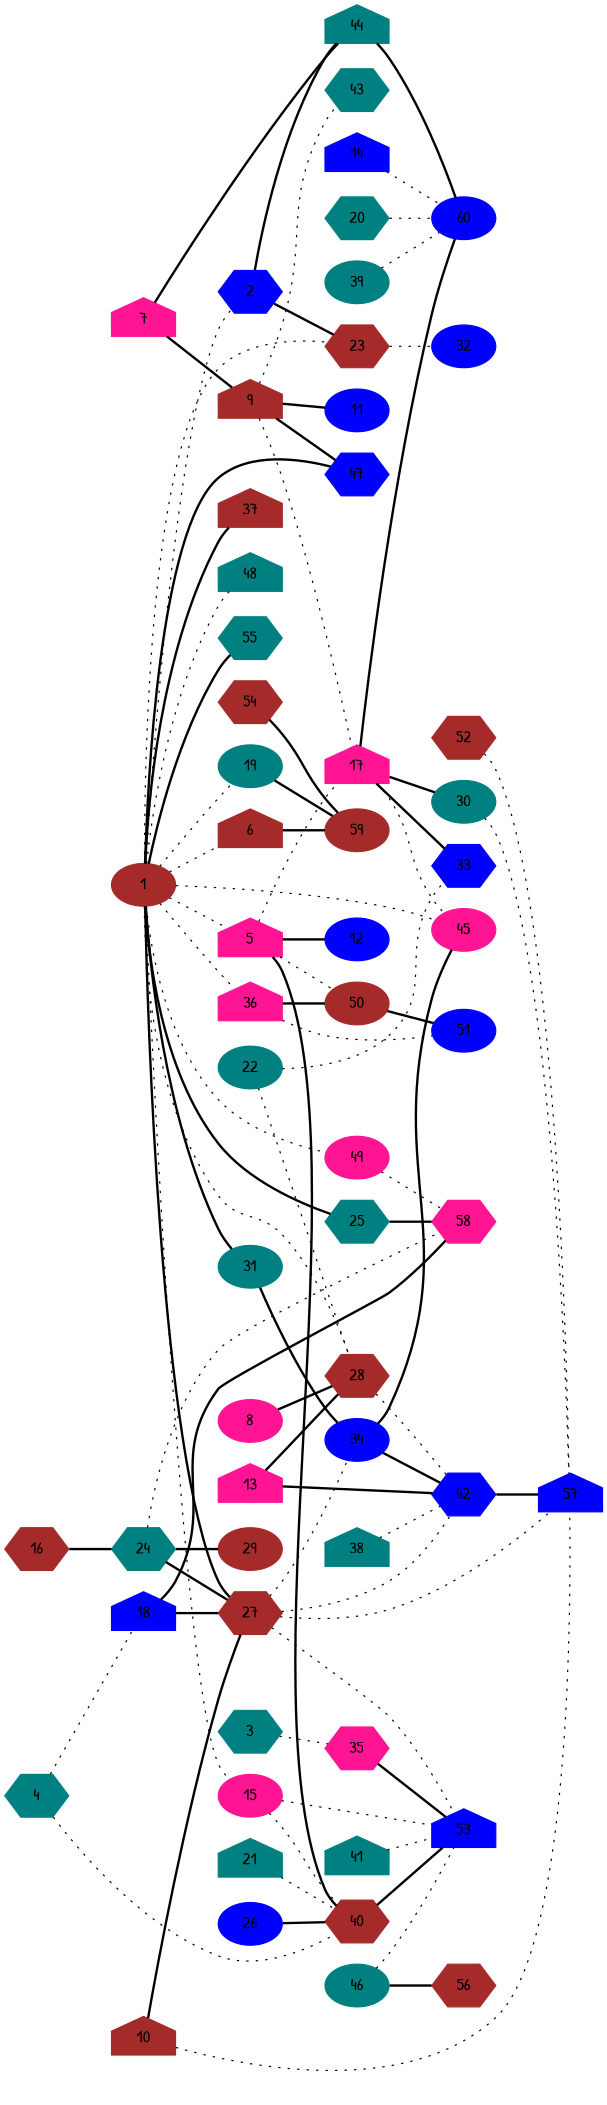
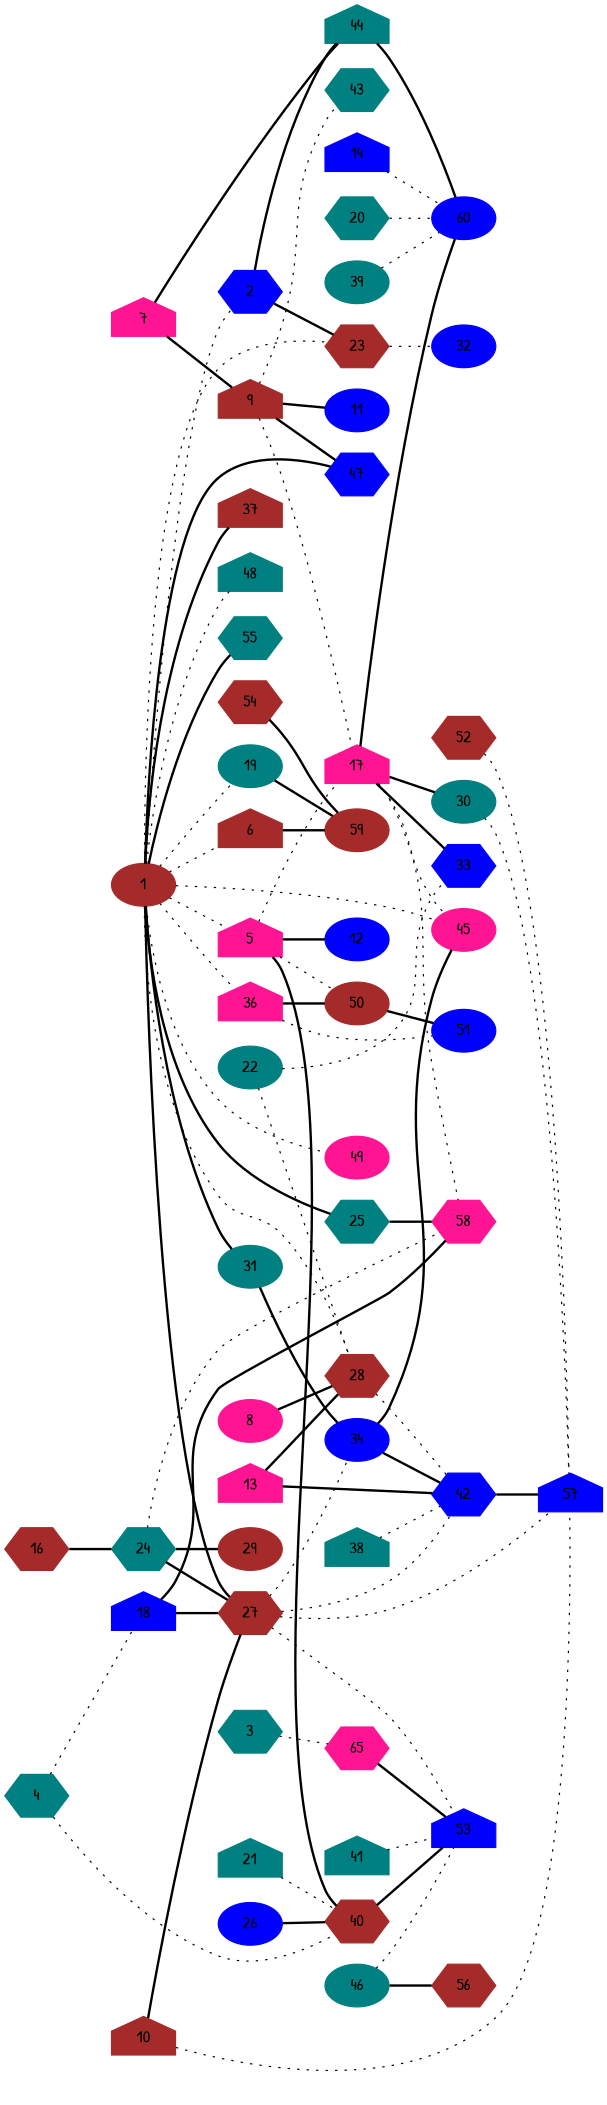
(411, 1190) -> (424, 989)
(357, 1748) -> (357, 1748)
(250, 1796) -> none
